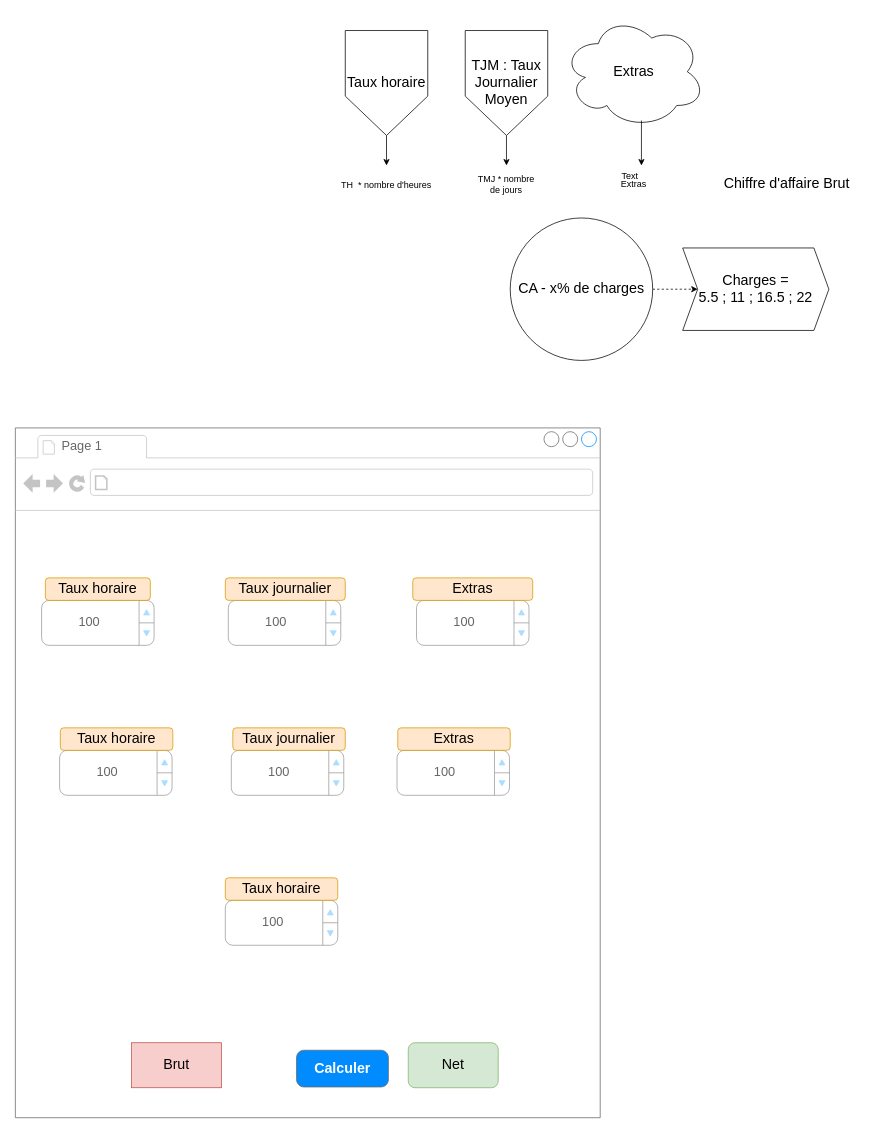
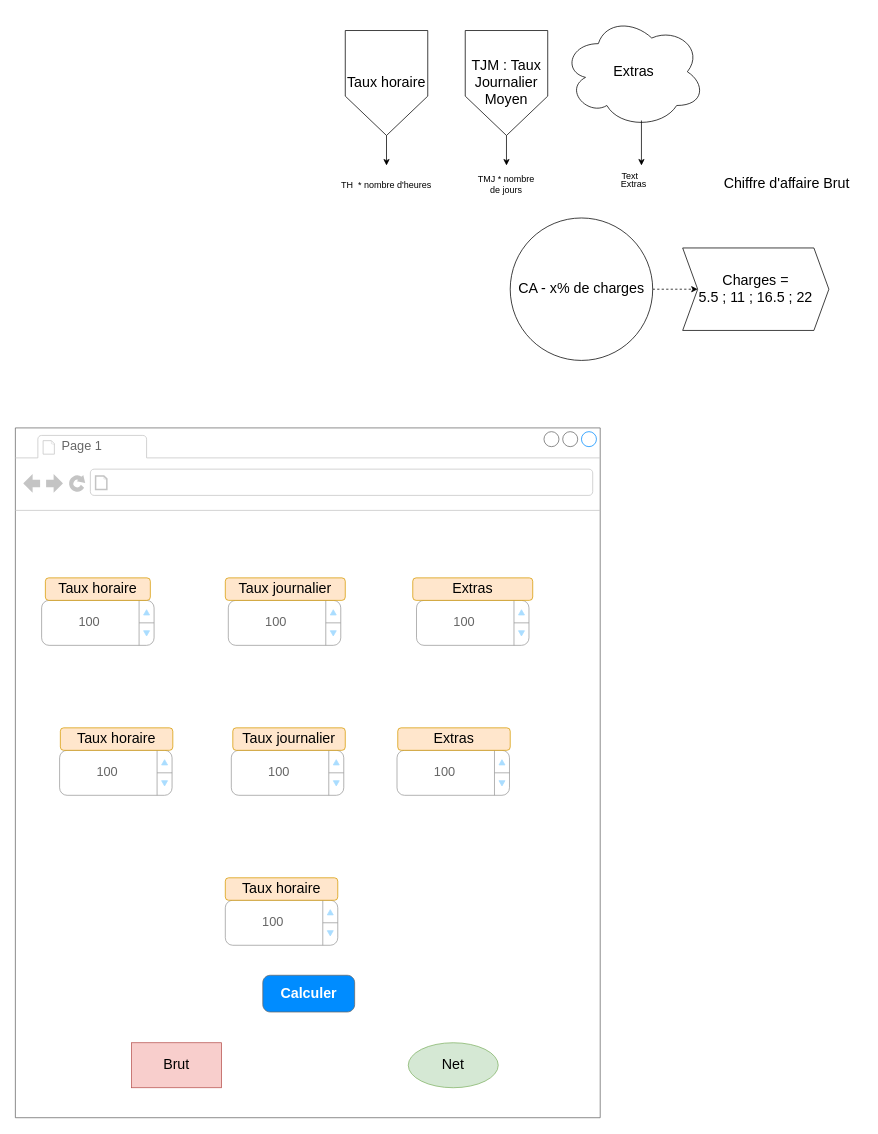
(453, 1065) -> (453, 1065)
(343, 1069) -> (309, 994)
